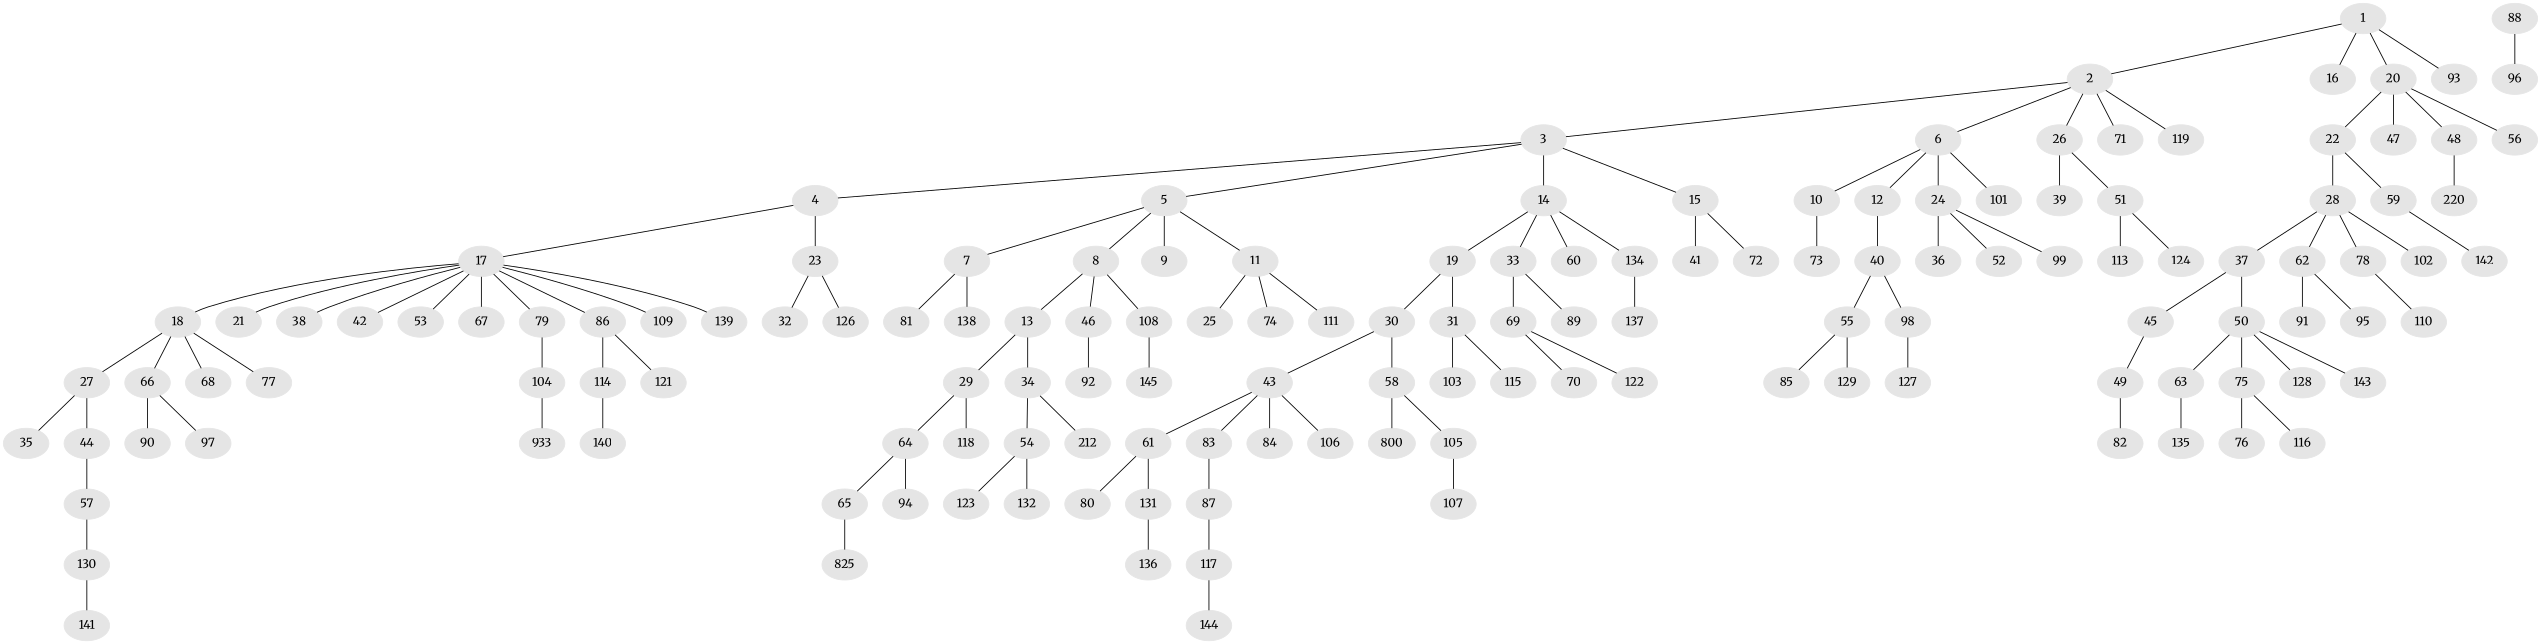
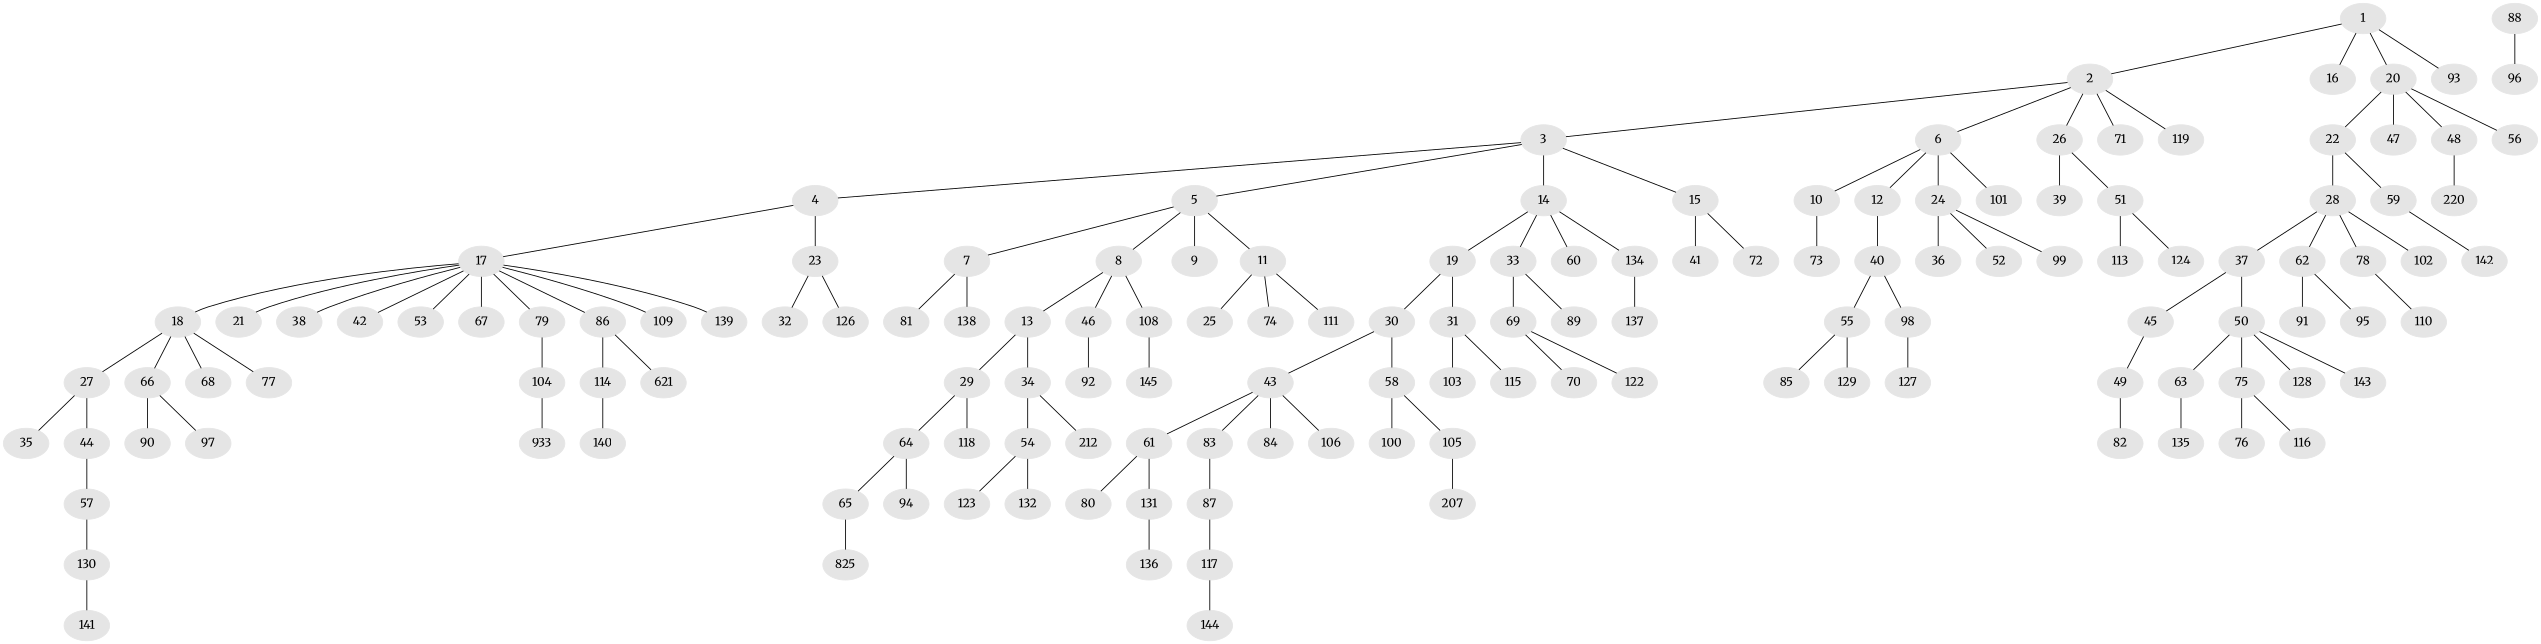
(663, 383) -> (663, 383)
(1392, 443) -> (1392, 443)
(1453, 504) -> (1453, 504)
